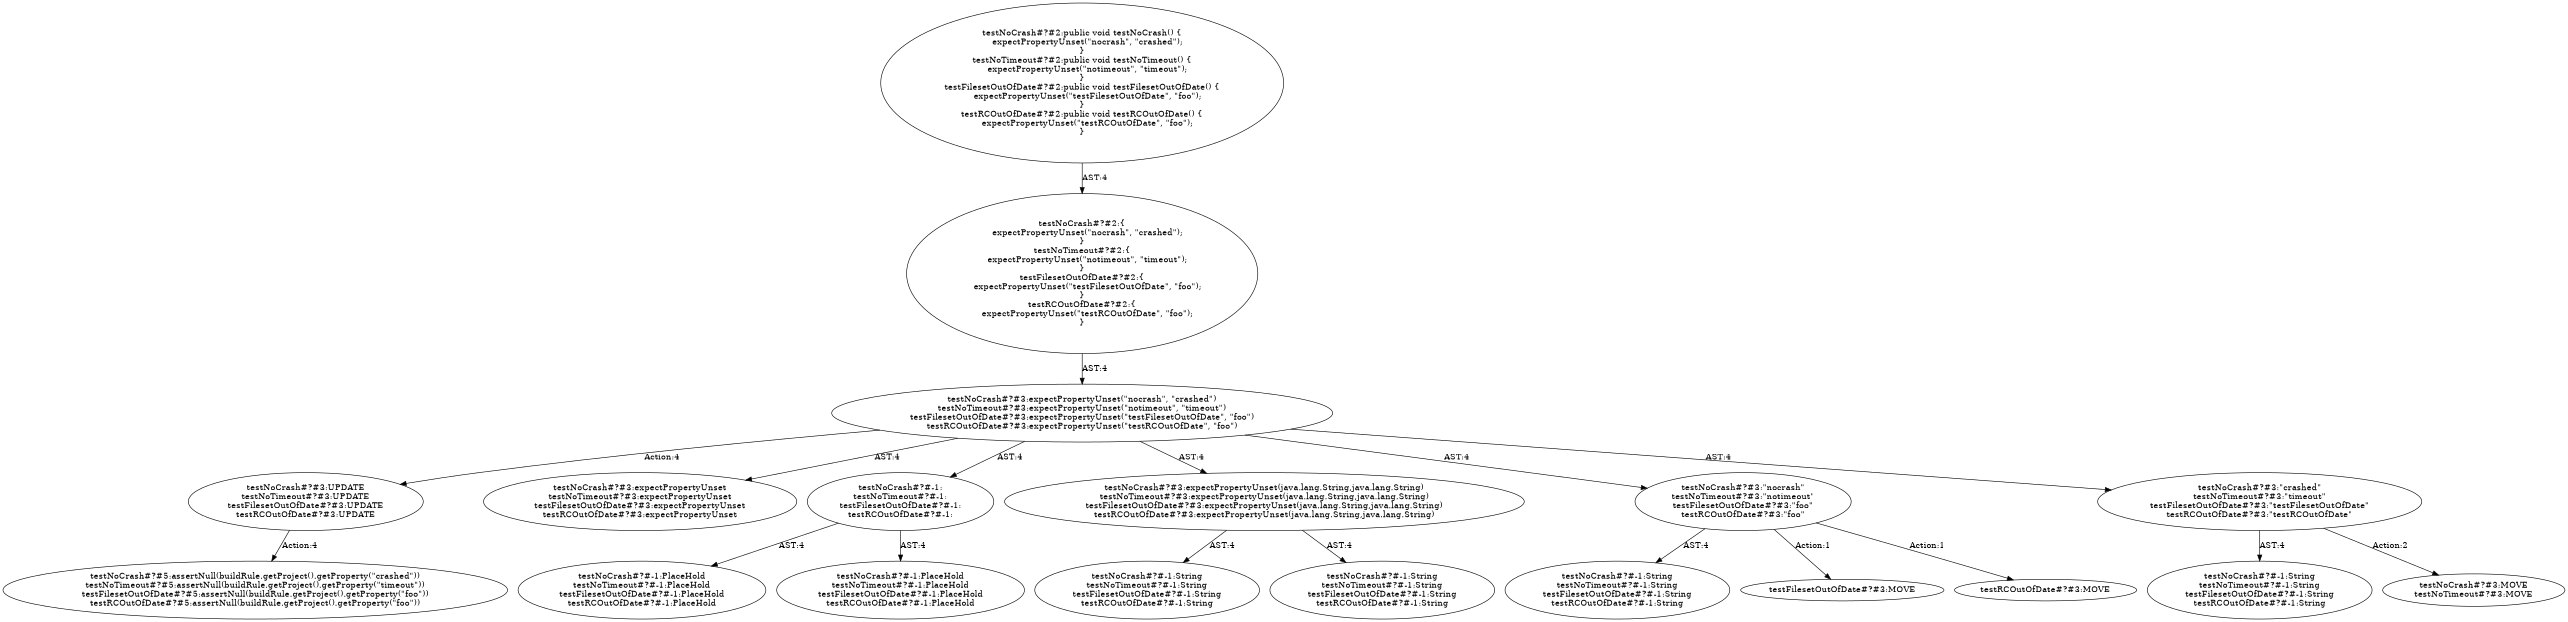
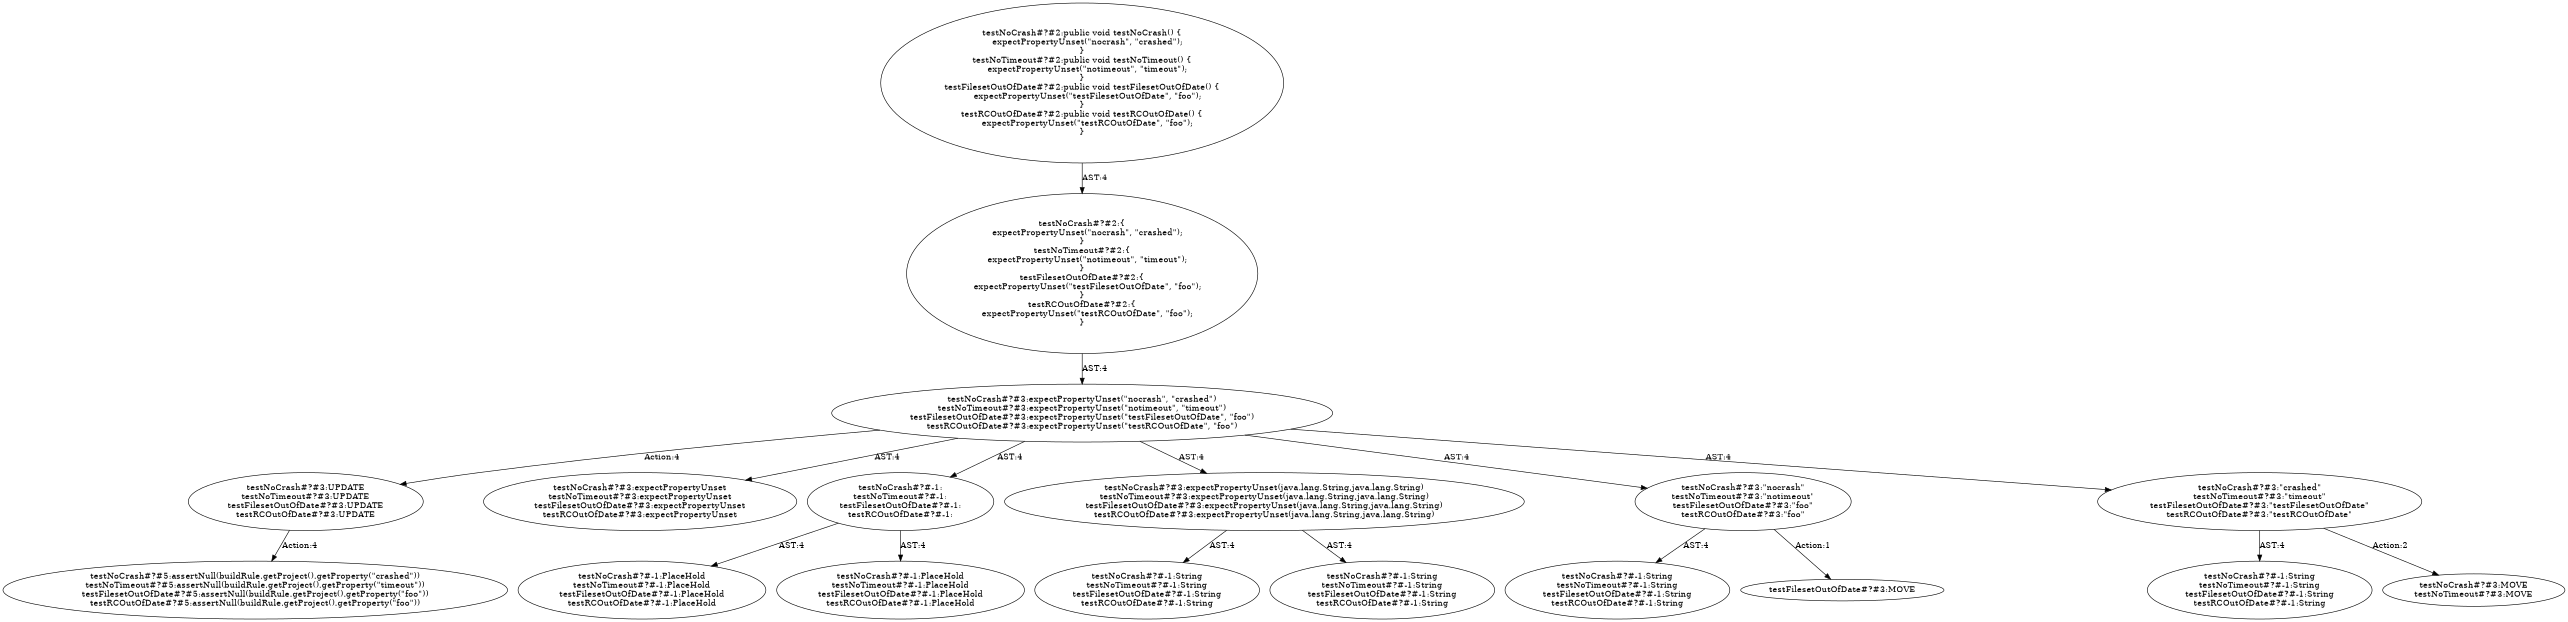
(2046, 590) -> none
